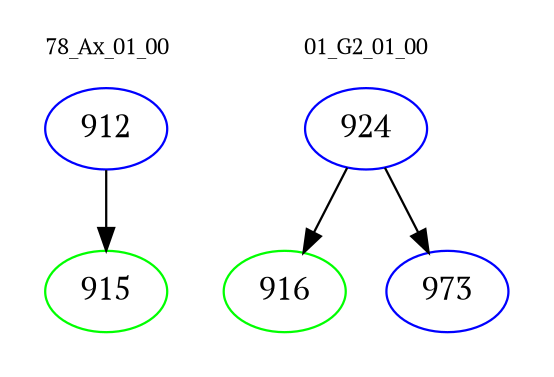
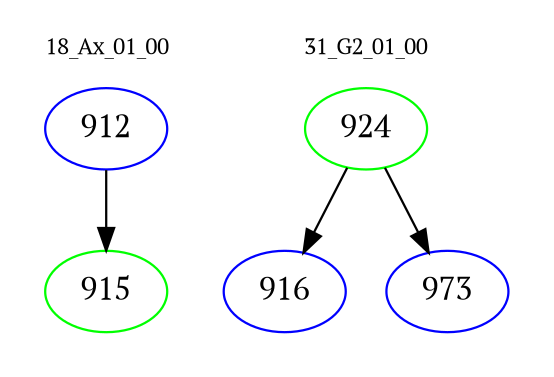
(107, 49) -> (107, 49)
(366, 49) -> (366, 49)
(366, 129) -> (366, 129)
(285, 292) -> (285, 292)
